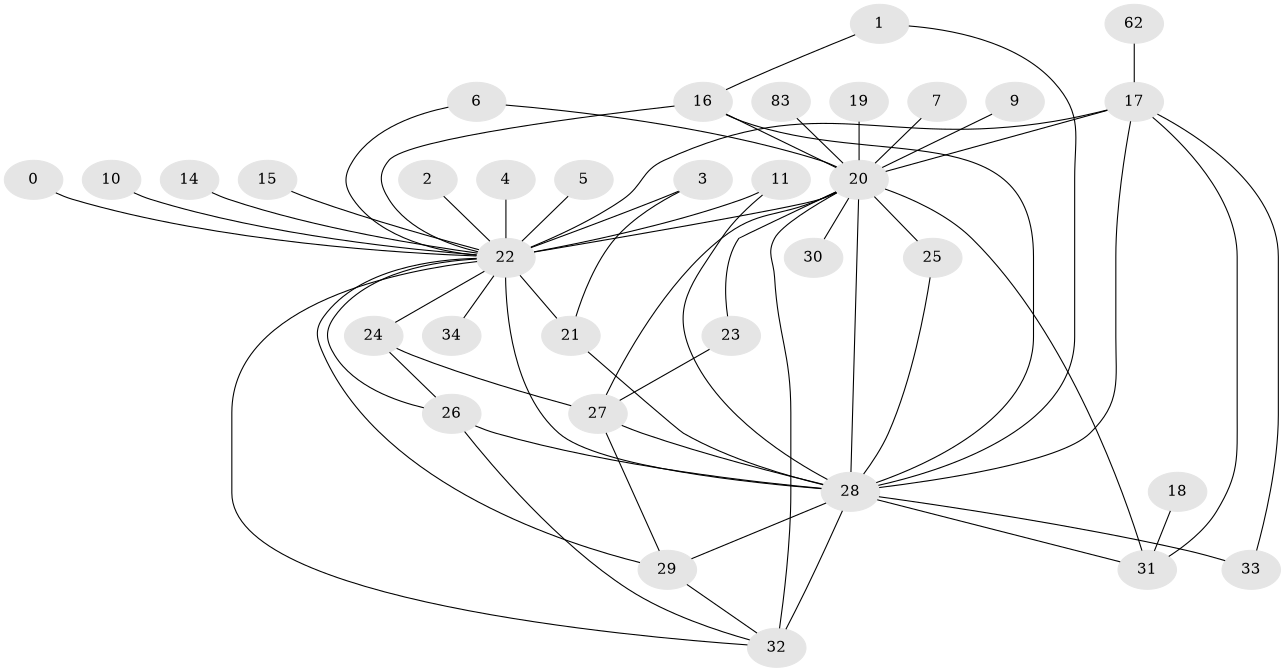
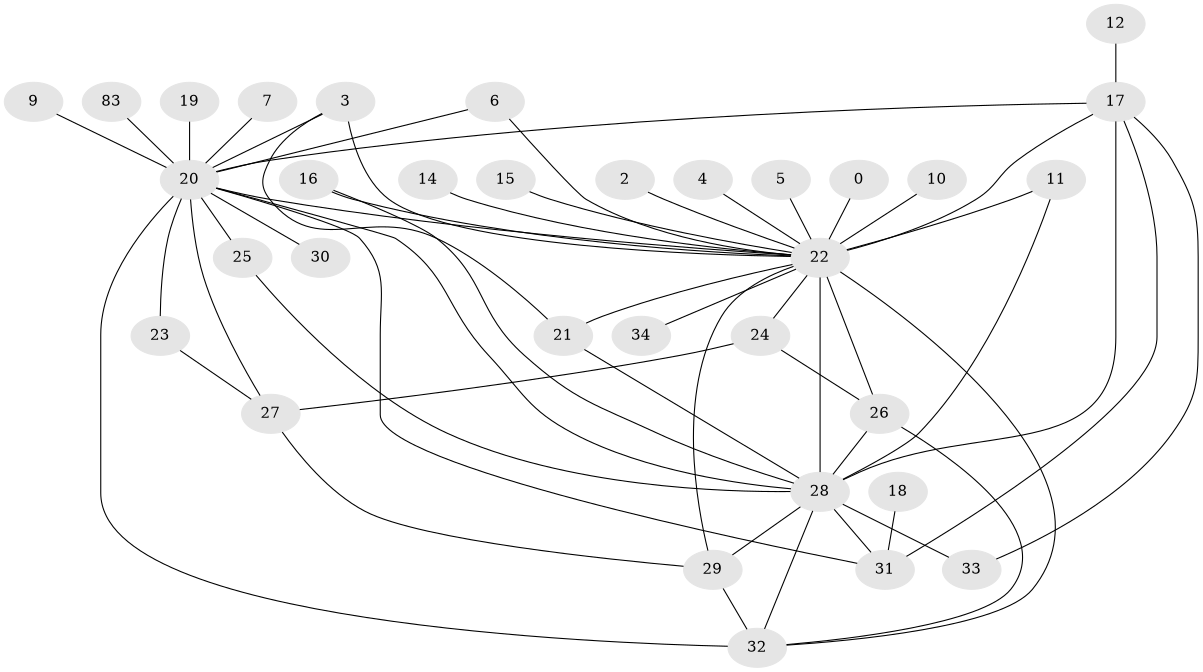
(880, 24) -> none
(1134, 24) -> (1116, 24)
(781, 141) -> (268, 141)
(711, 455) -> none
